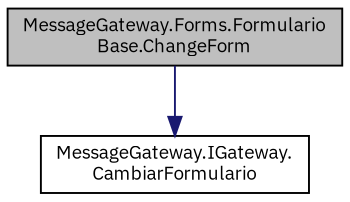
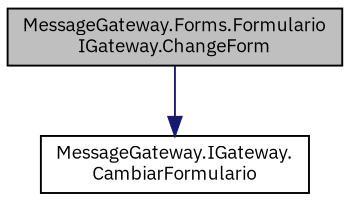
(175, 37) -> (175, 37)
